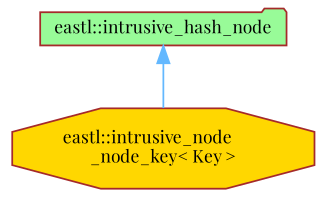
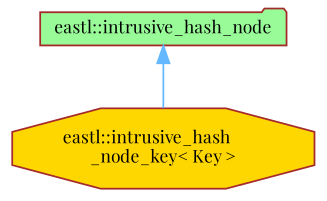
(163, 149) -> (163, 149)
